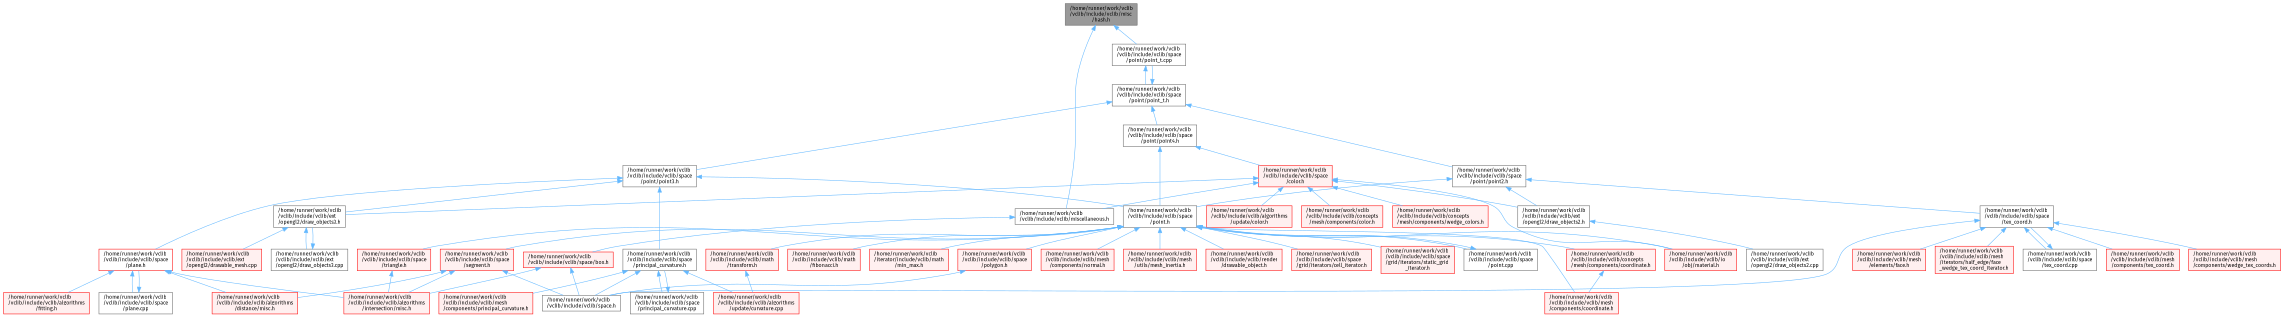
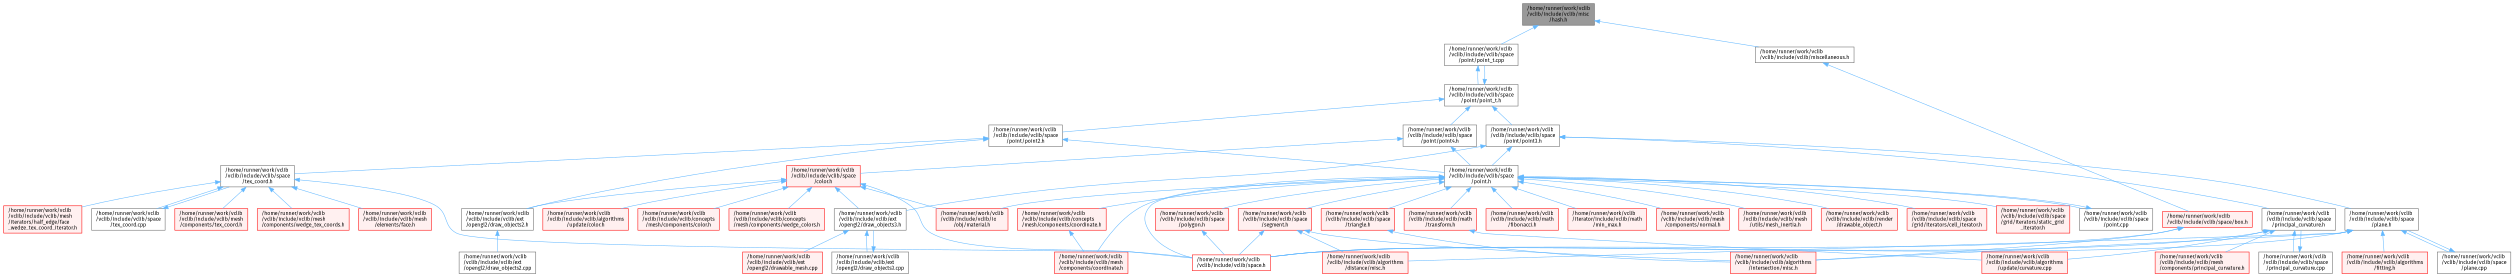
none -> (1254, 186)
(1178, 196) -> (993, 247)
none -> (1809, 250)
(136, 260) -> (2382, 219)
(581, 303) -> (1231, 263)
